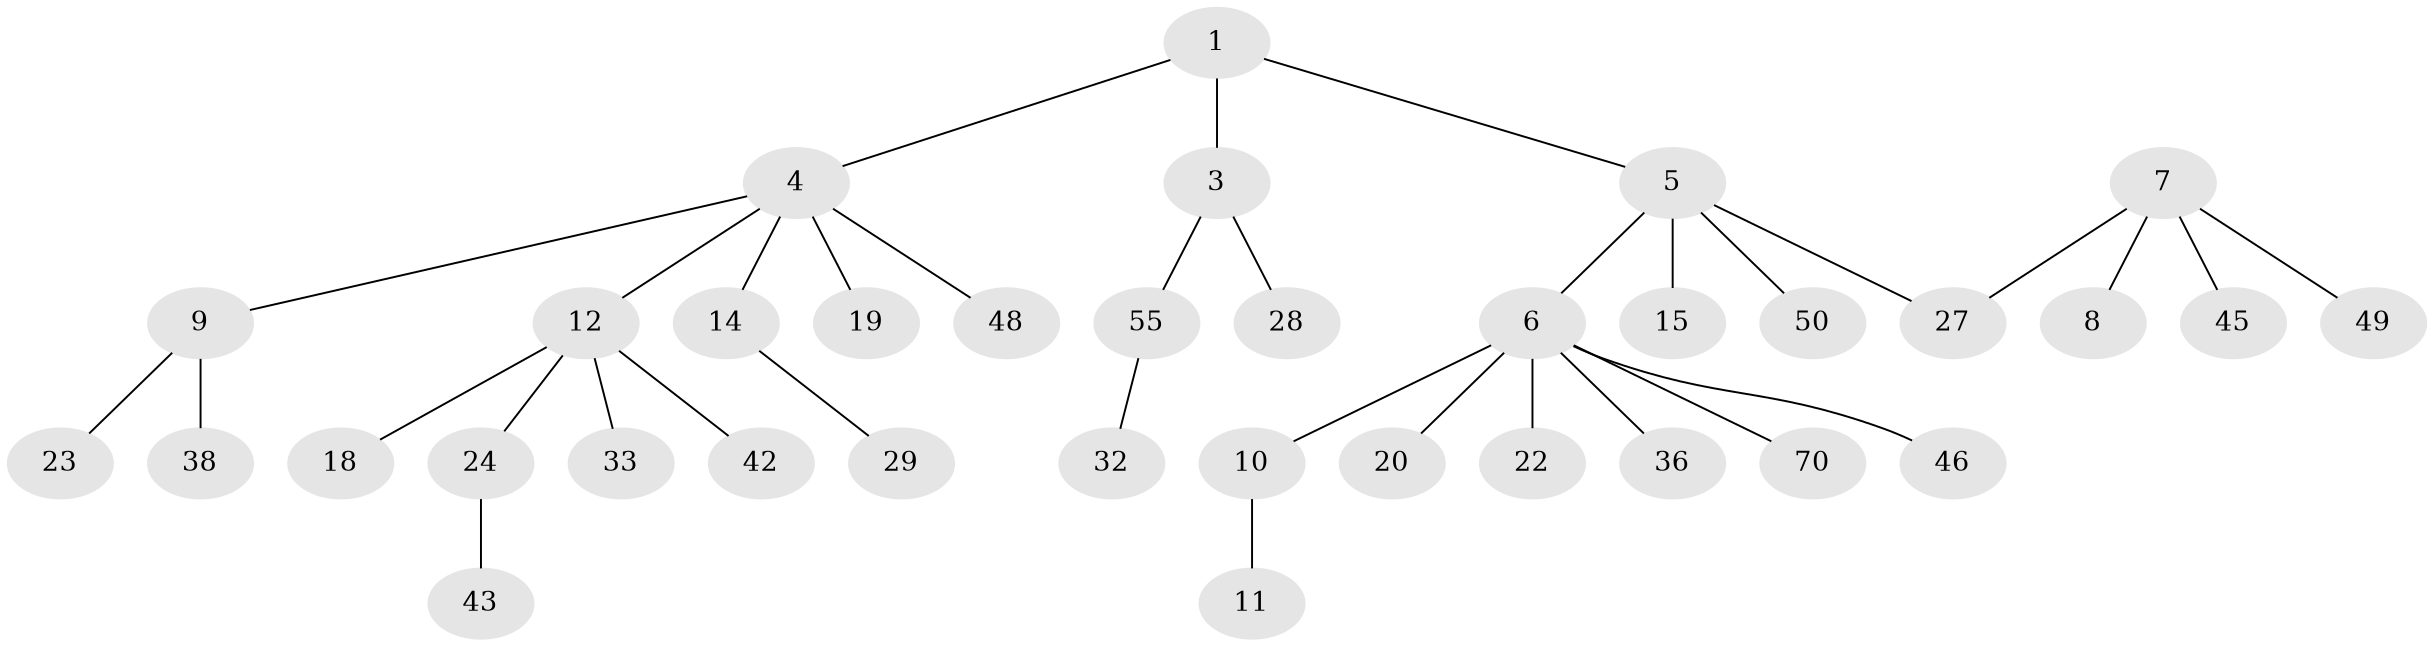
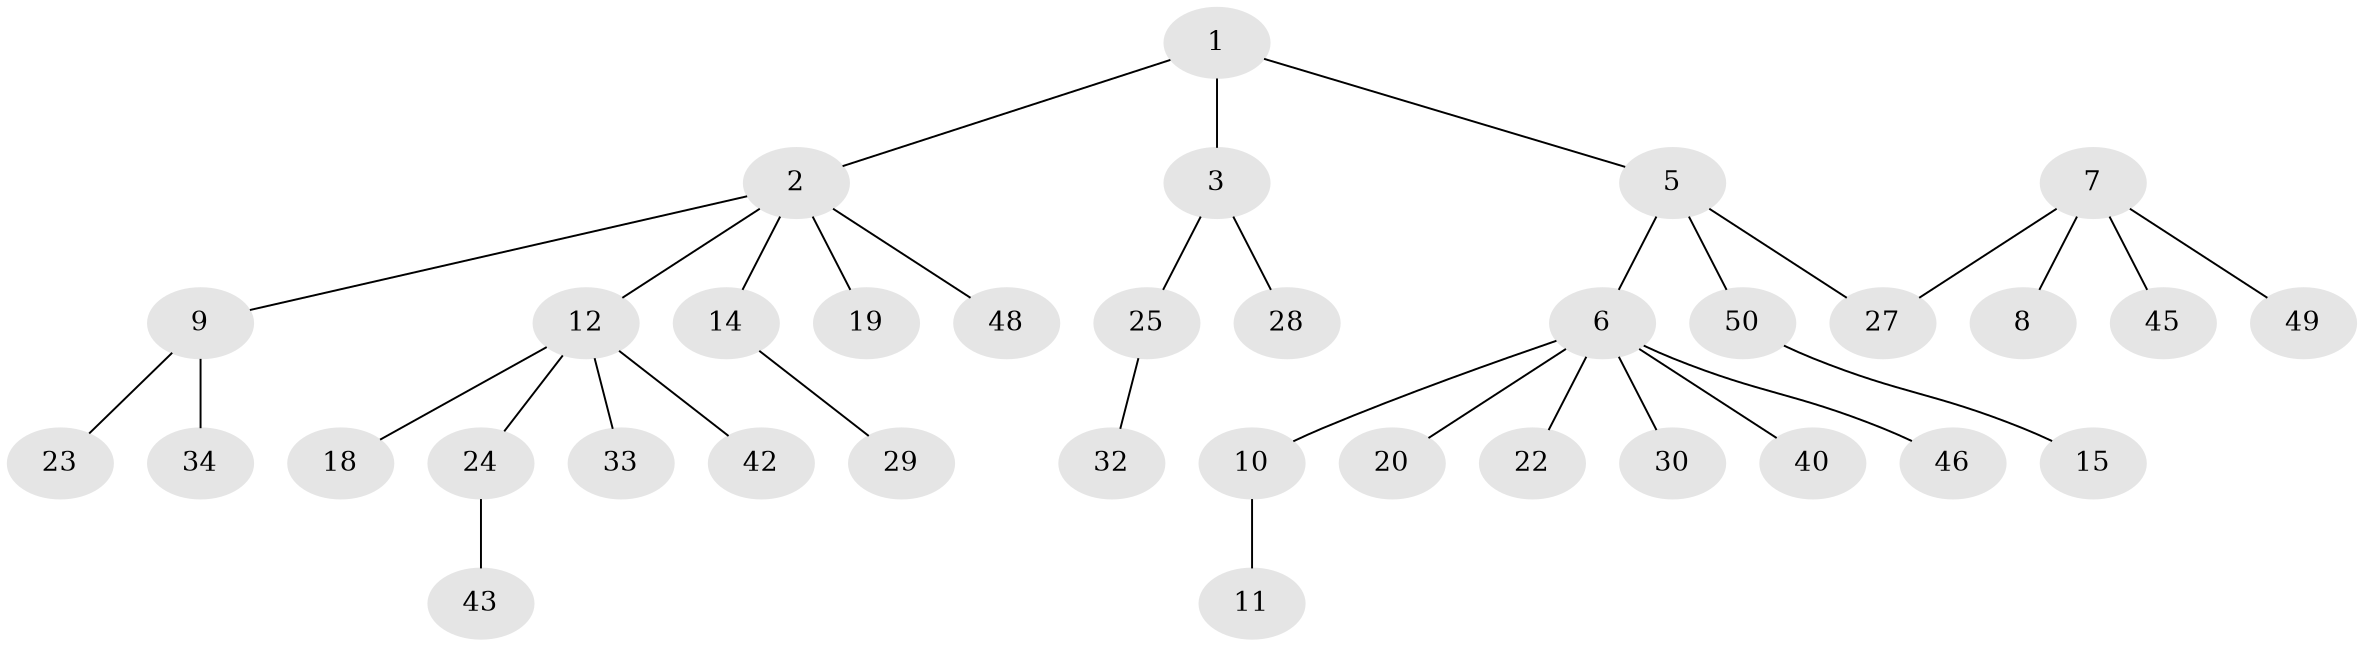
(796, 183) -> (796, 183)
(1673, 253) -> (1918, 393)
(1147, 323) -> (1147, 323)
(201, 463) -> (201, 463)
(1673, 463) -> (1673, 463)
(1813, 463) -> (1813, 463)
